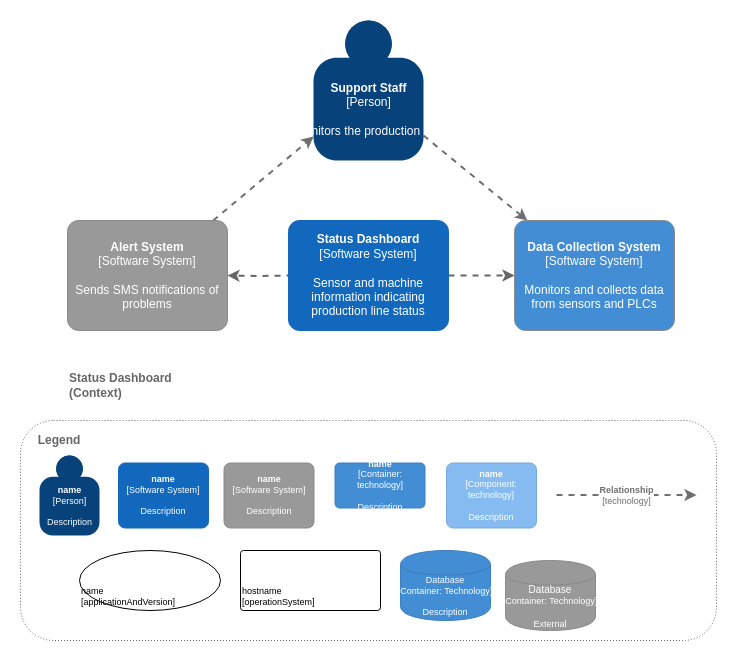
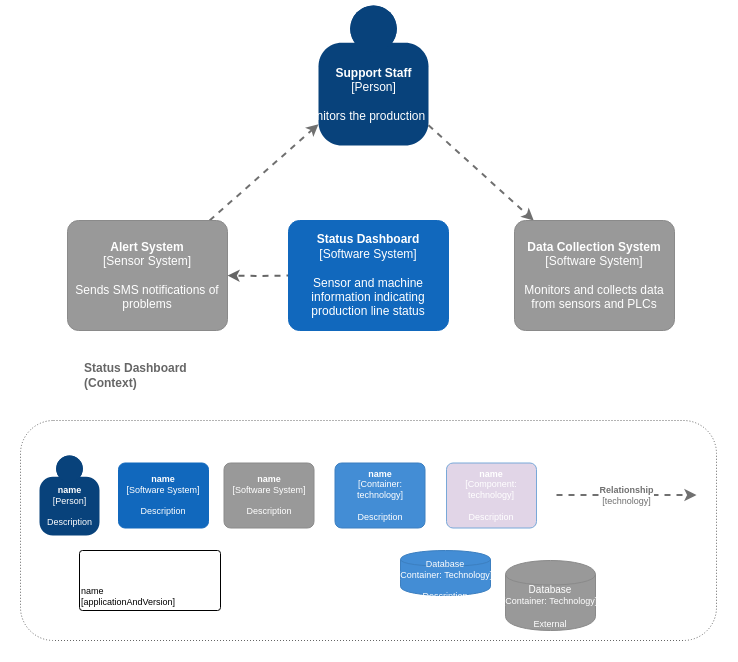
(369, 91) -> (374, 76)
(148, 276) -> (148, 276)
(477, 276) -> none
(595, 276) -> (595, 276)
(128, 386) -> (143, 376)
(60, 441) -> none
(380, 486) -> (380, 496)
(492, 496) -> (492, 496)
(150, 581) -> (150, 581)
(311, 581) -> none
(446, 586) -> (446, 573)
